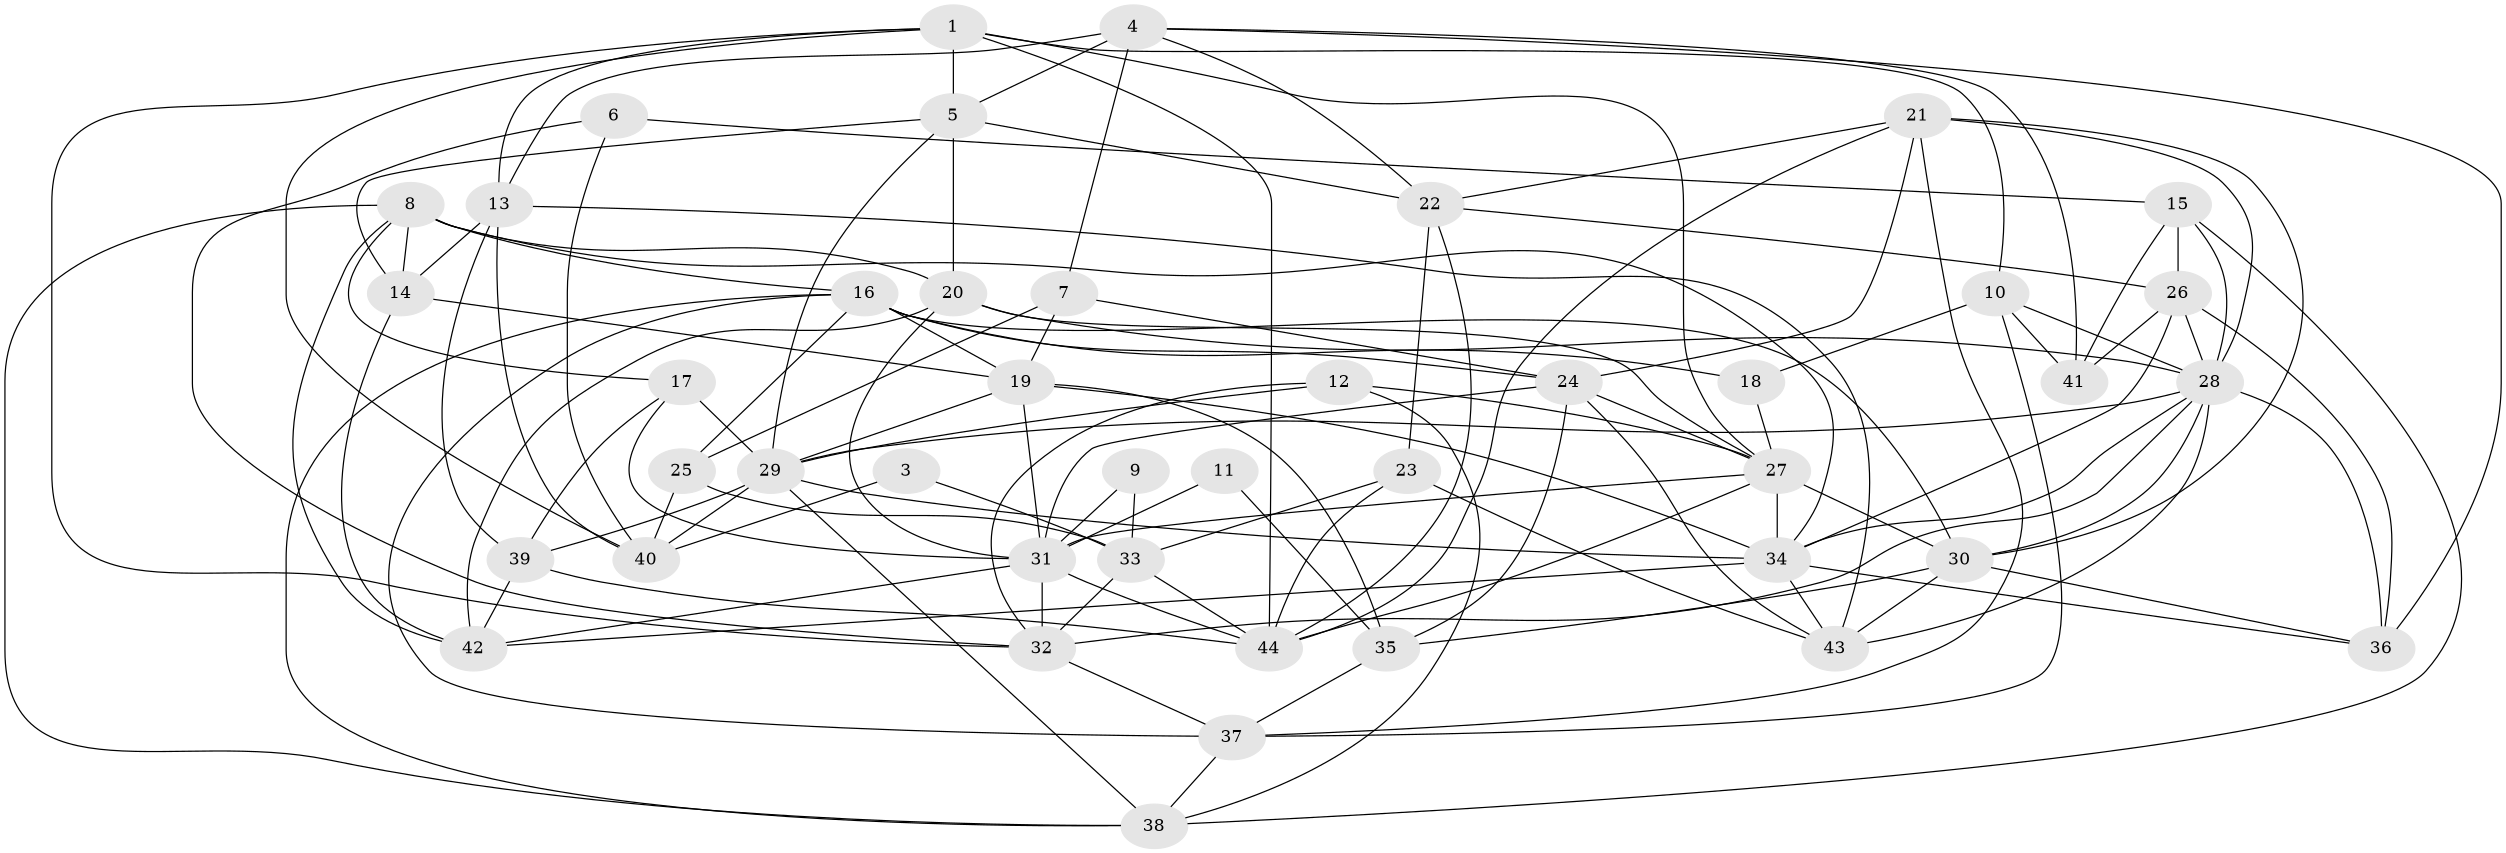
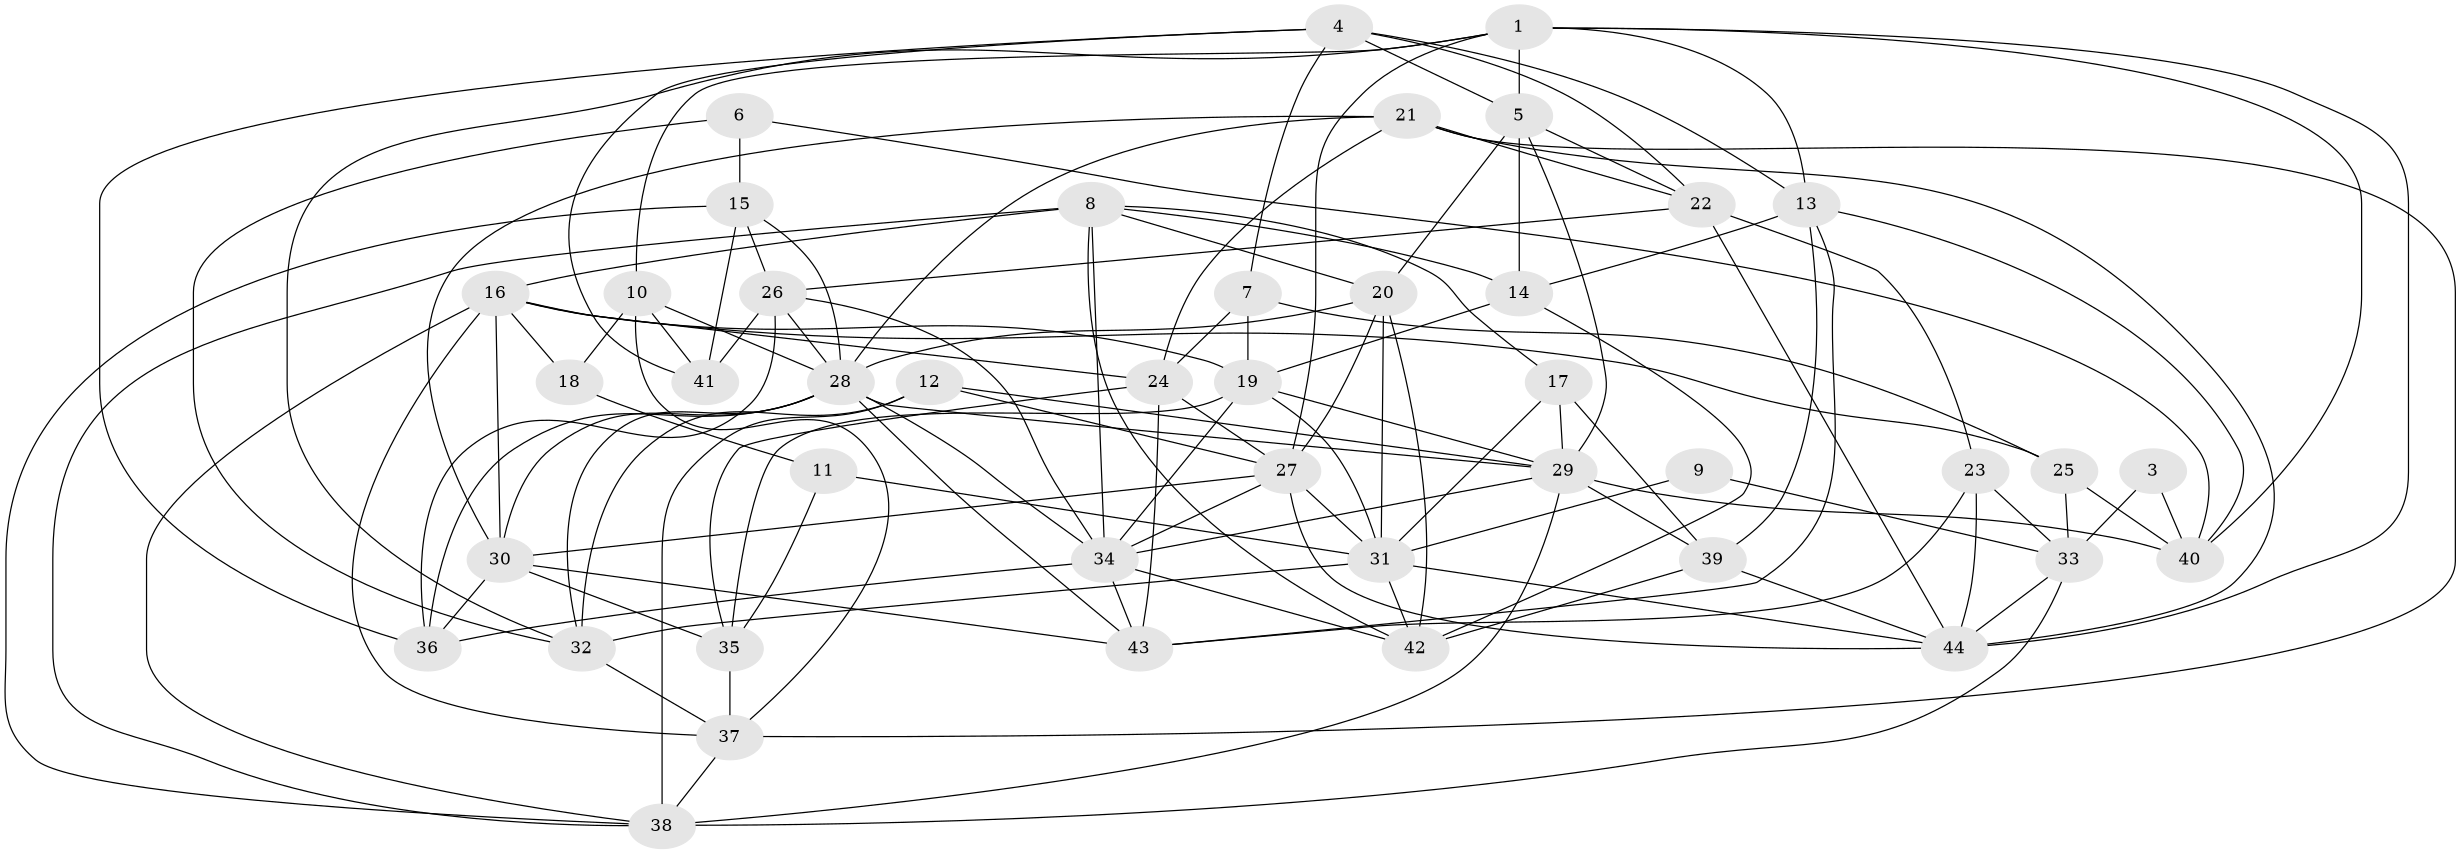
(1317, 413) -> none
(1763, 423) -> (734, 443)
(1092, 599) -> (1411, 791)
